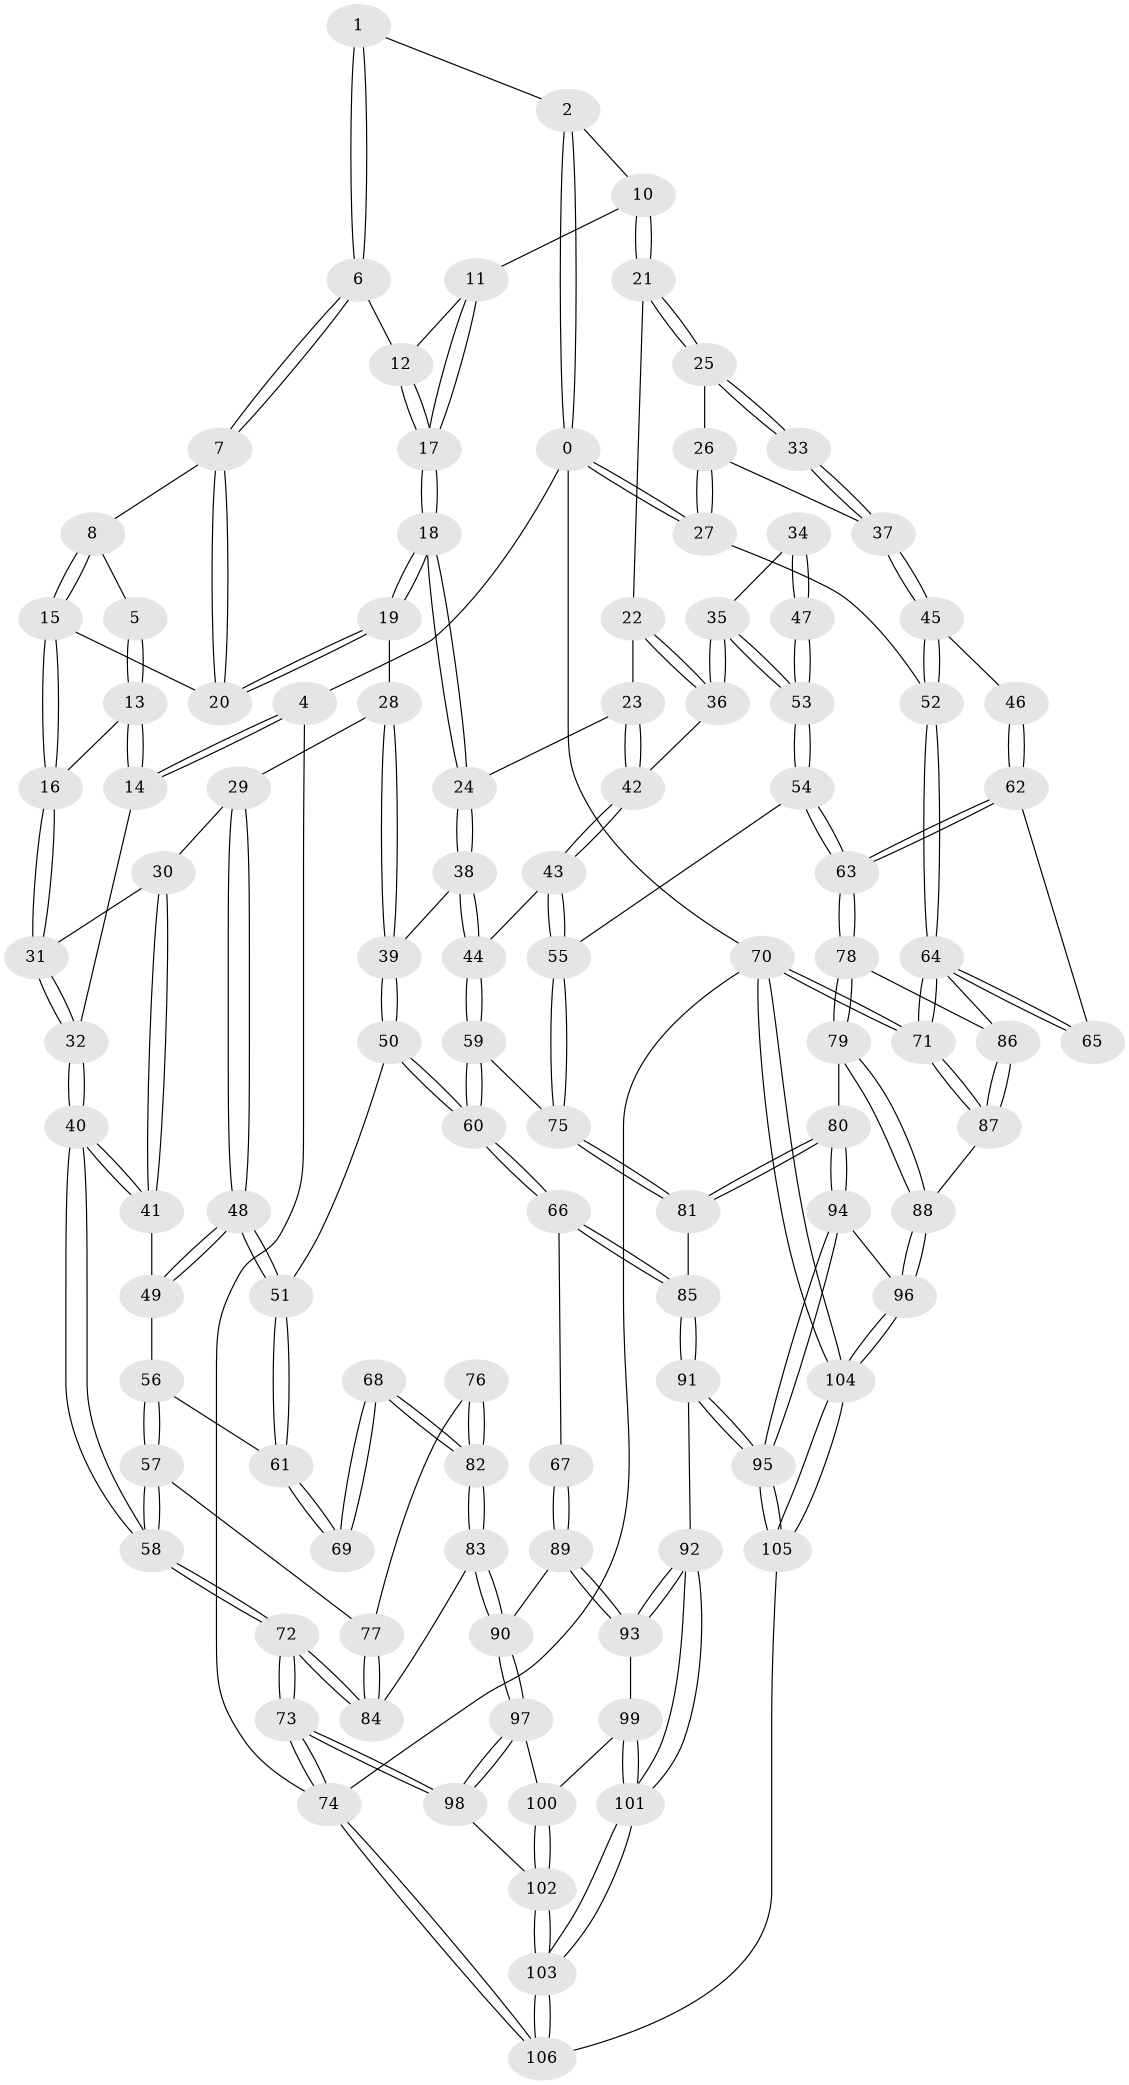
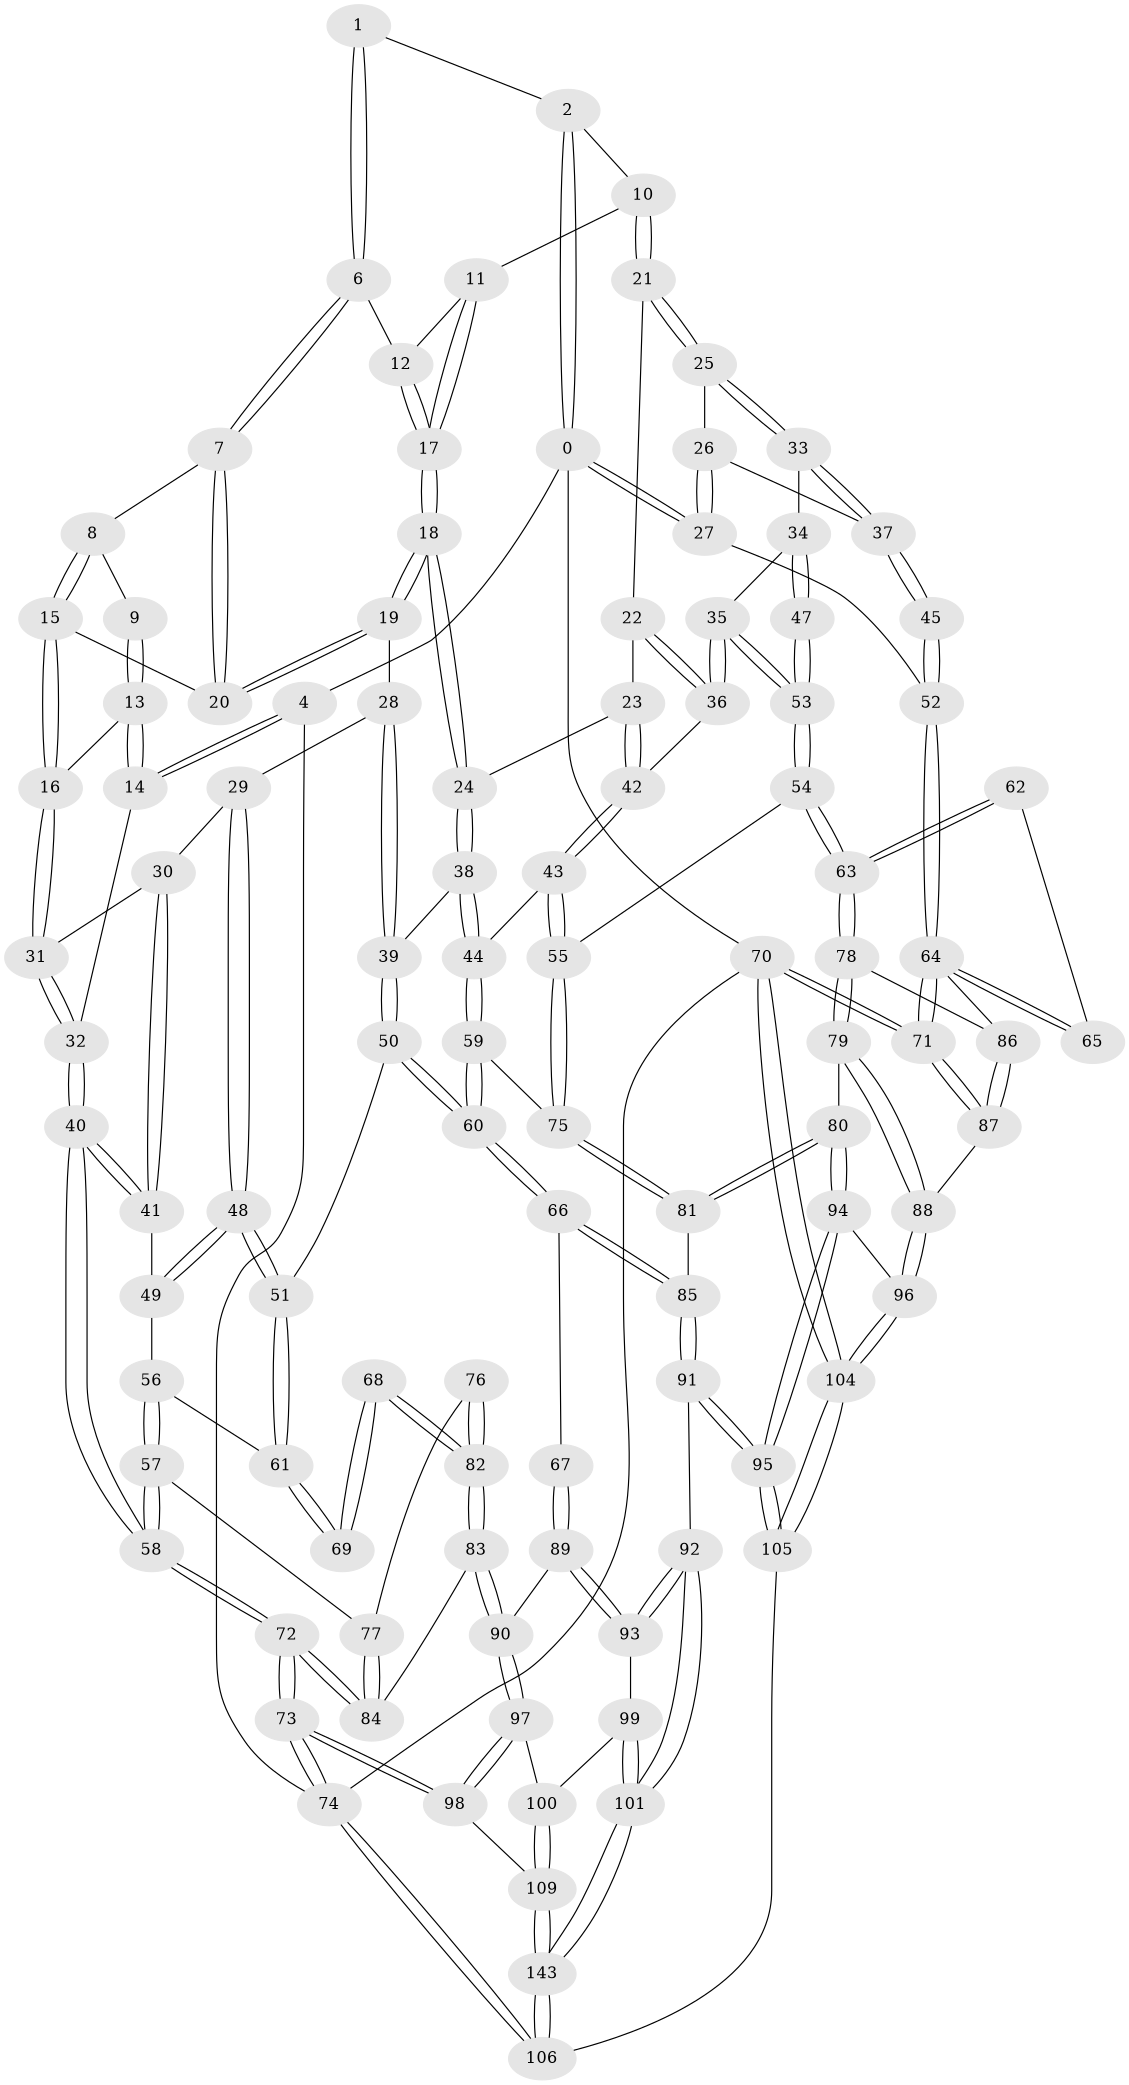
none -> (799, 486)
(135, 619) -> (135, 619)
(1016, 703) -> none
(542, 1889) -> (542, 1889)
(542, 1974) -> (542, 1974)
